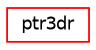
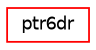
(48, 25) -> (48, 25)
